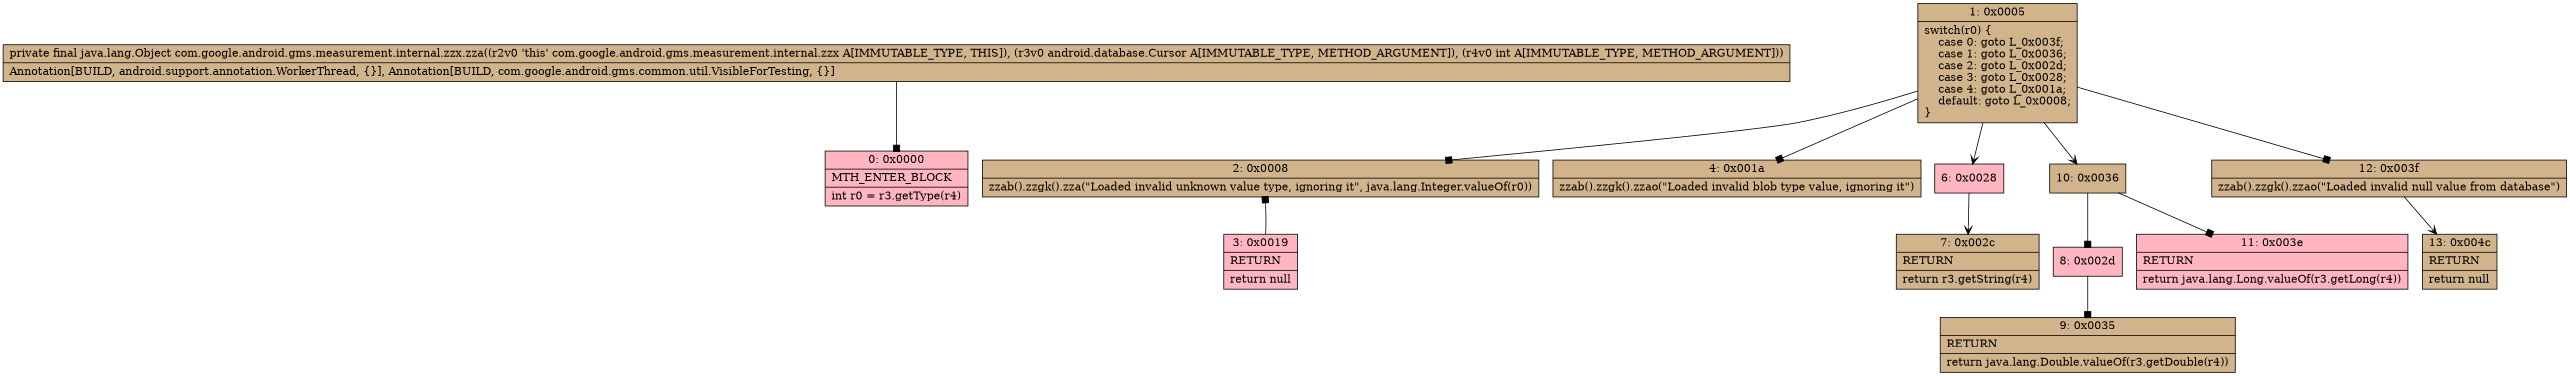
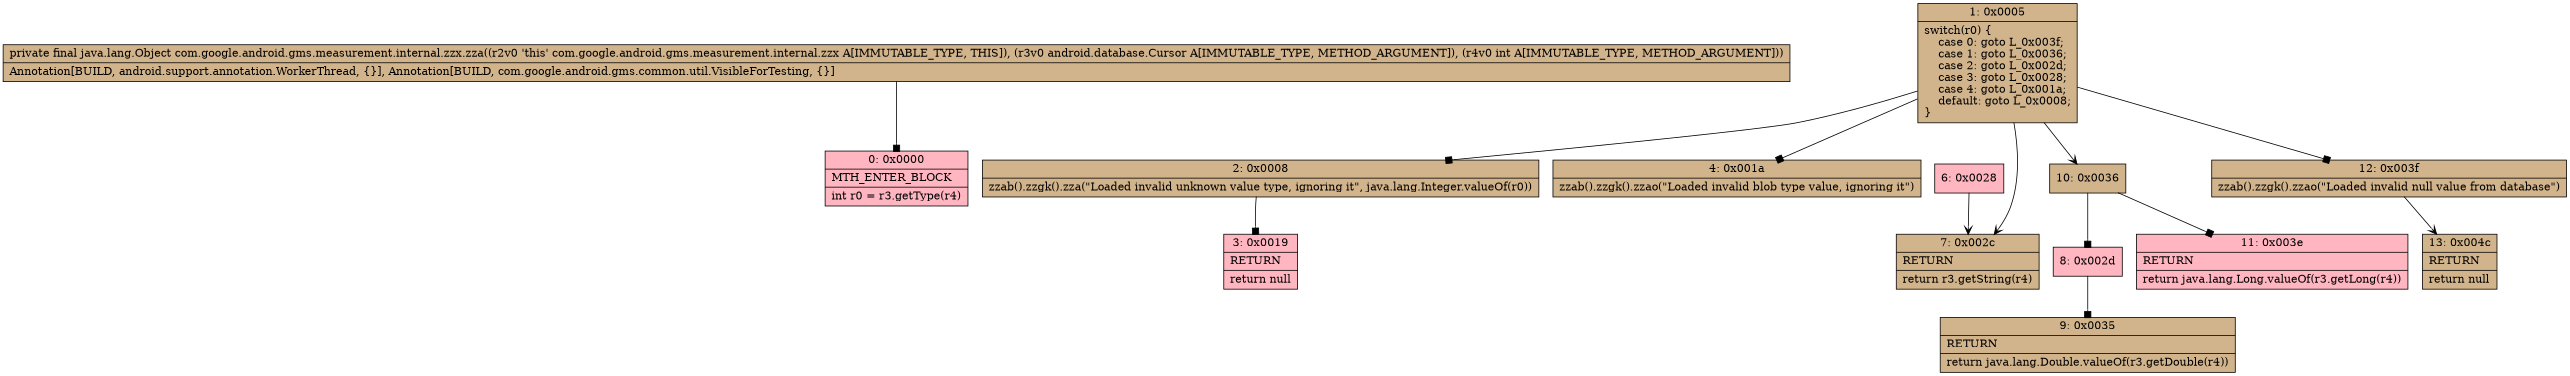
(1979, 139) -> (2017, 177)
(1266, 219) -> (1255, 211)
